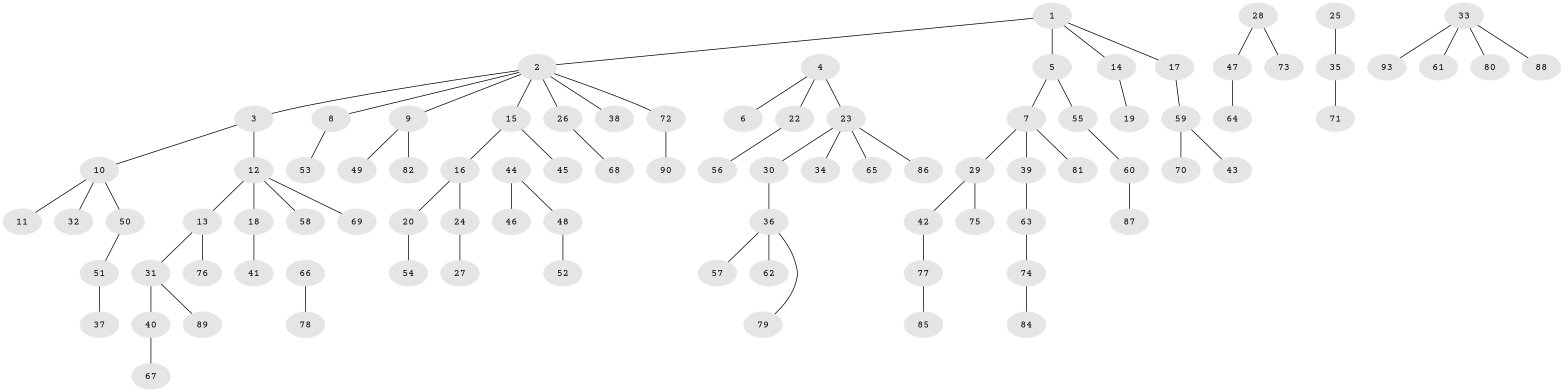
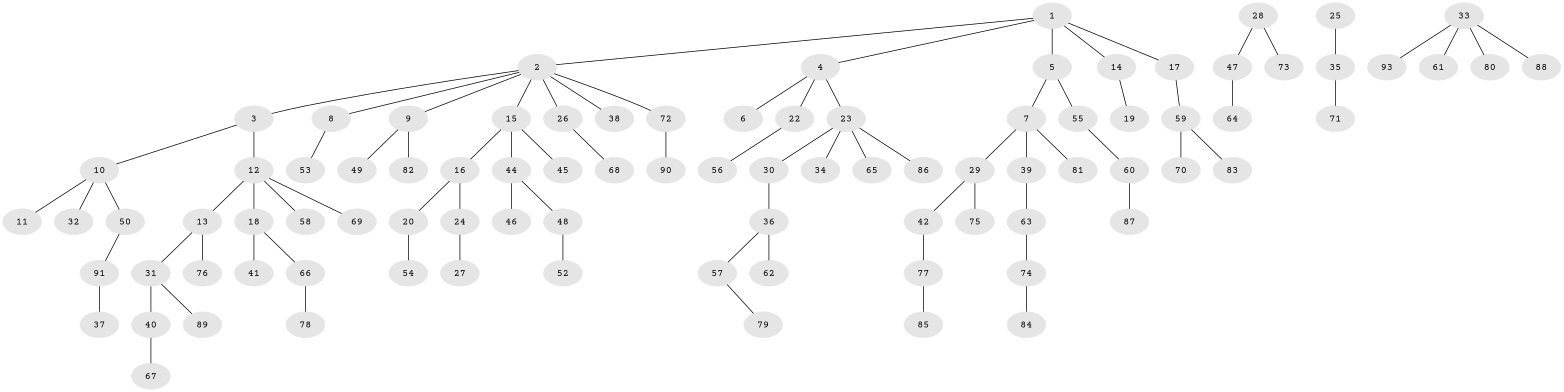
none -> (936, 41)
none -> (511, 145)
(1232, 170) -> (1232, 170)
none -> (280, 247)
(99, 273) -> (99, 273)
(797, 275) -> (740, 299)
